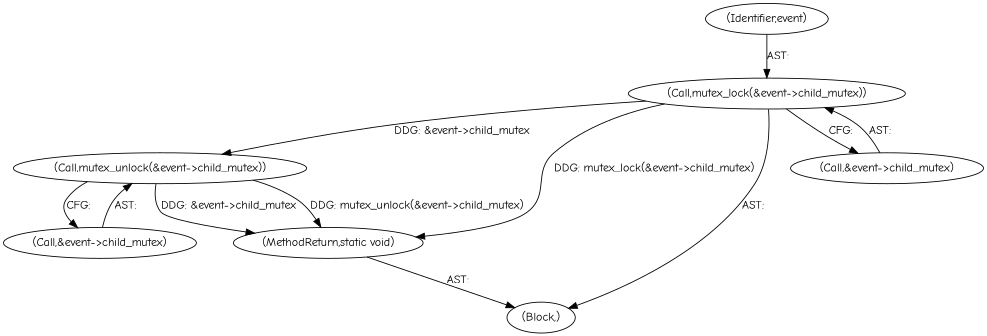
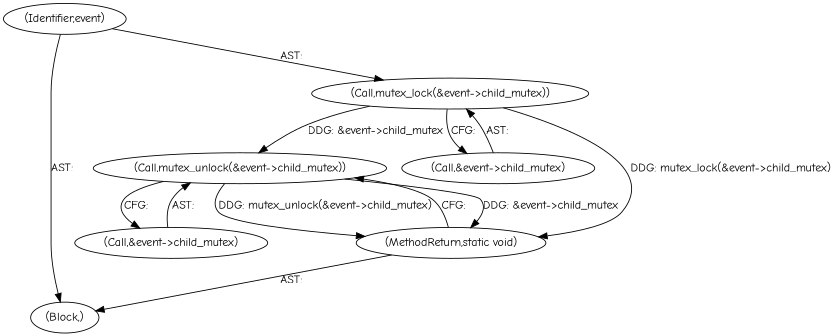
none -> (422, 193)
(707, 235) -> (51, 164)
